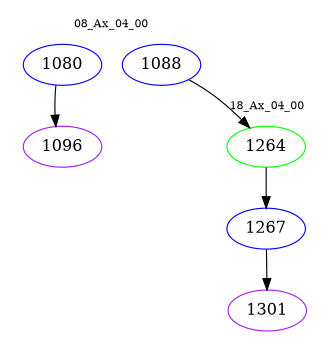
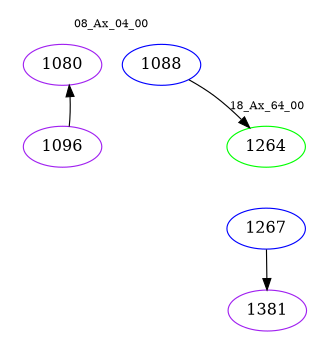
(63, 65) -> (63, 65)
(55, 100) -> (70, 112)
(267, 106) -> (267, 106)
(266, 182) -> none
(267, 311) -> (267, 311)
